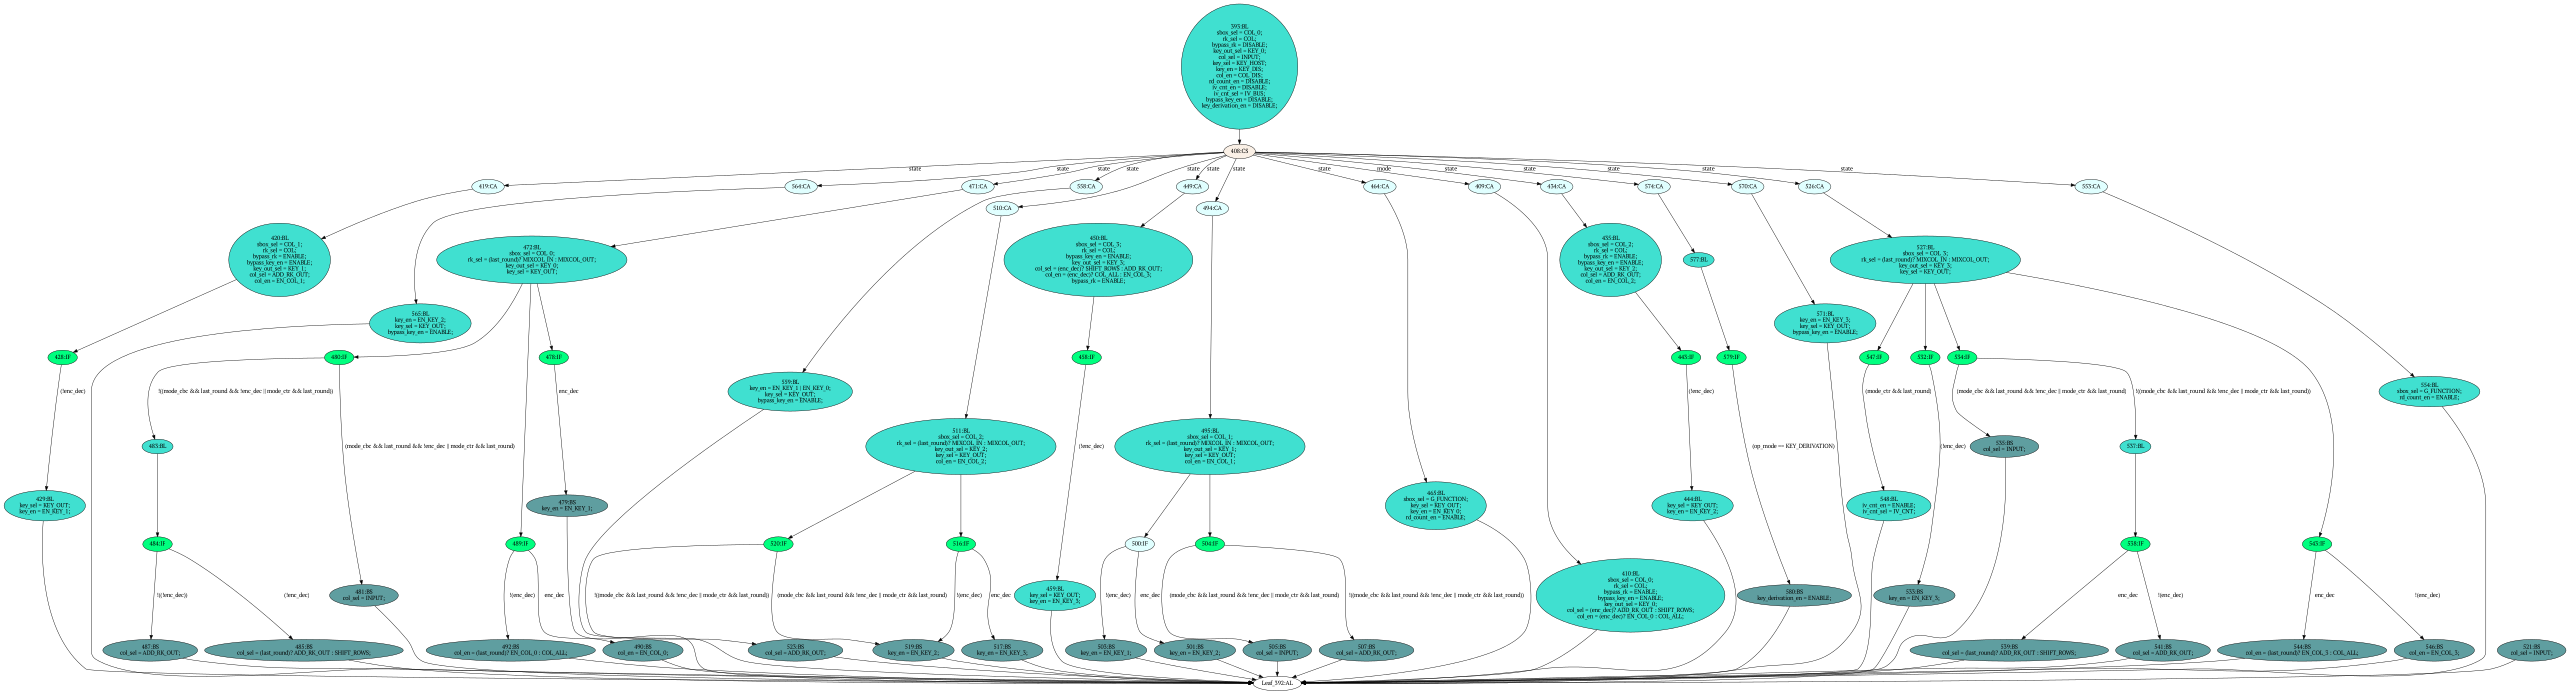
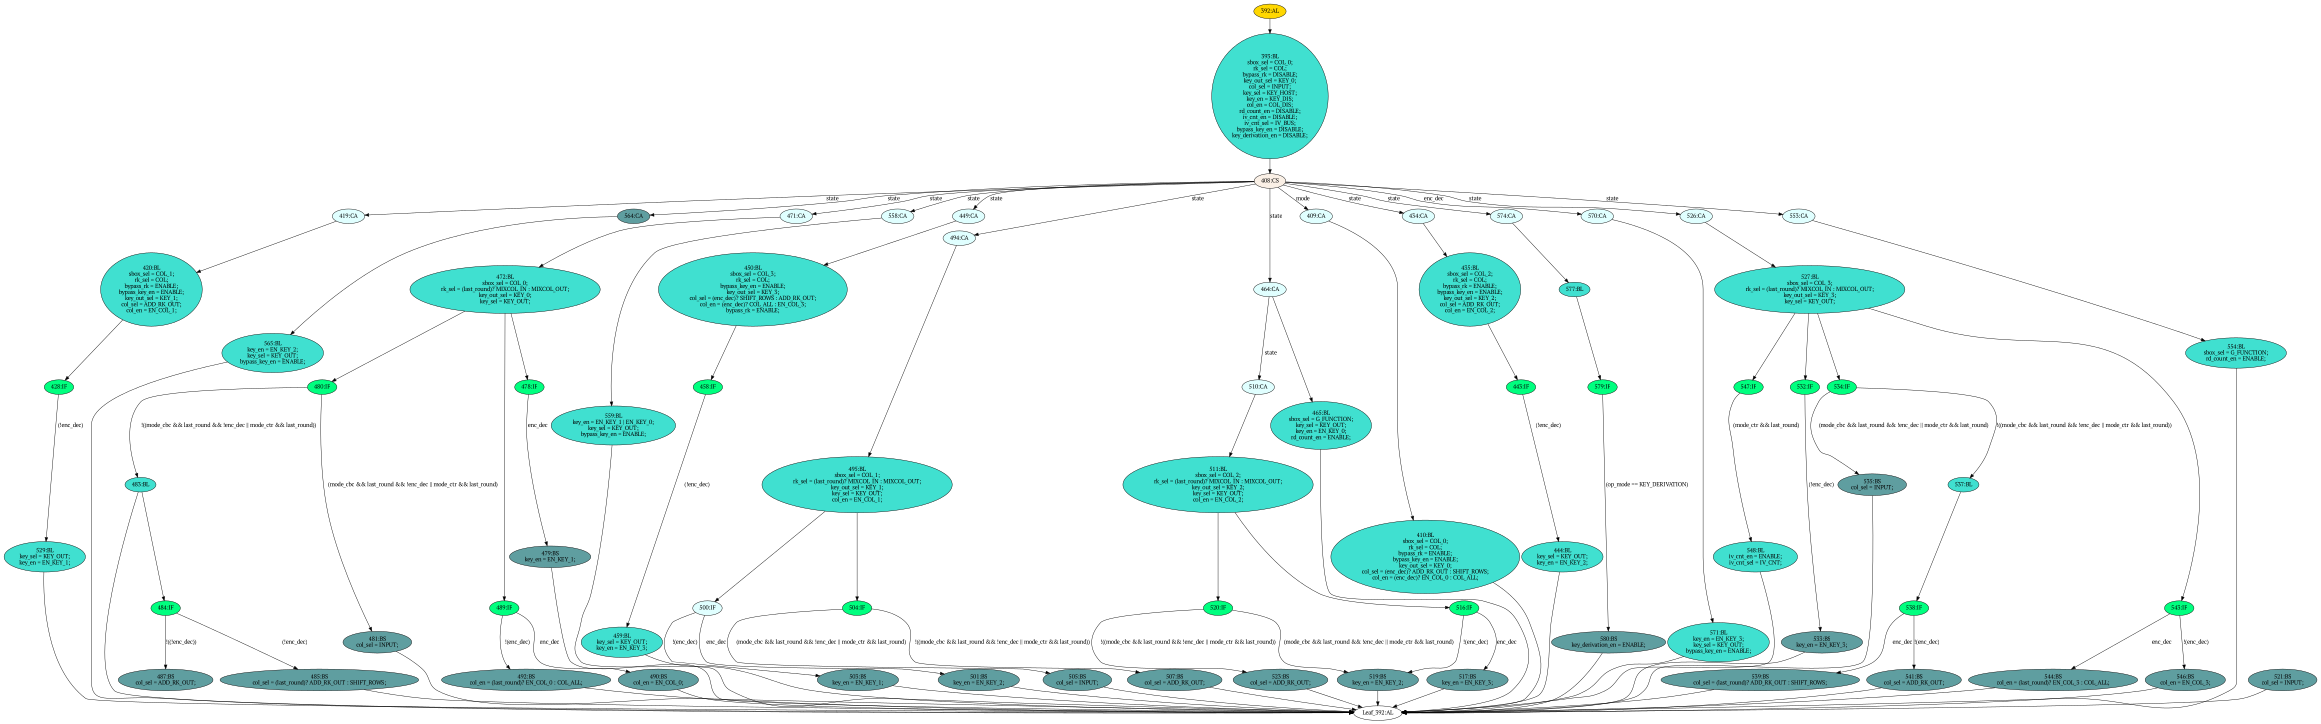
none -> (1270, 11)
(1614, 169) -> (1434, 199)
(801, 187) -> (634, 216)
(1126, 188) -> (1264, 336)
(45, 506) -> (45, 557)
(716, 676) -> (629, 710)
